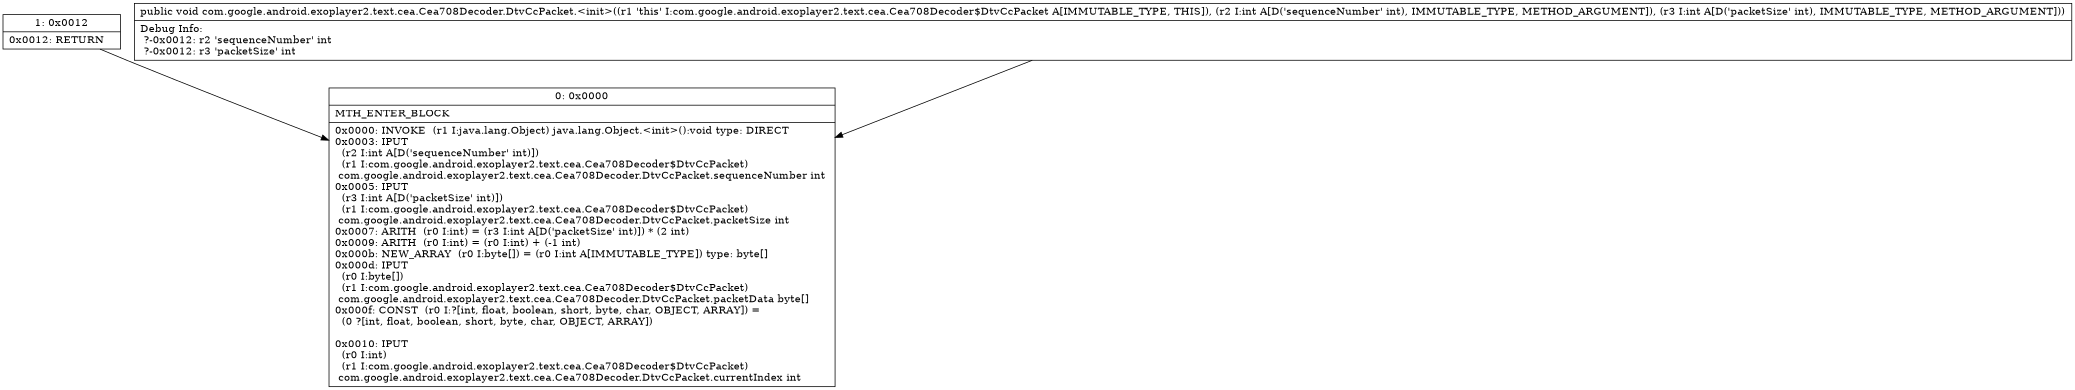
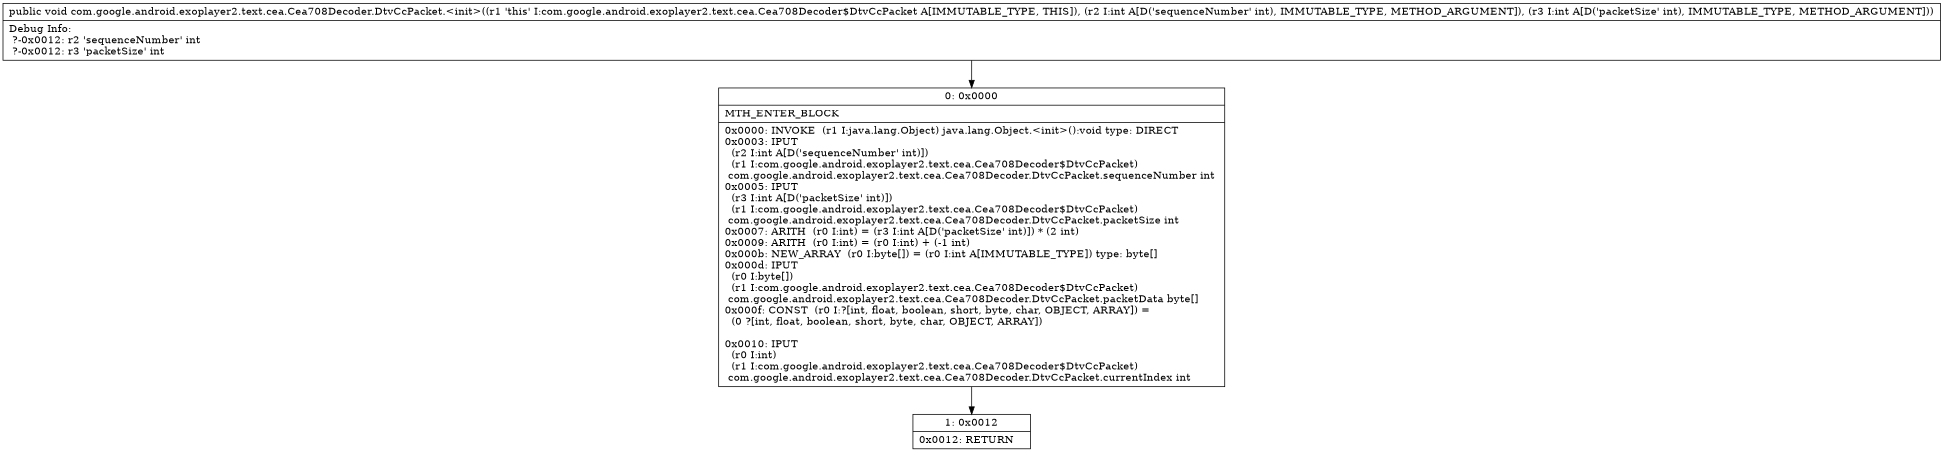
(211, 94) -> (972, 397)
